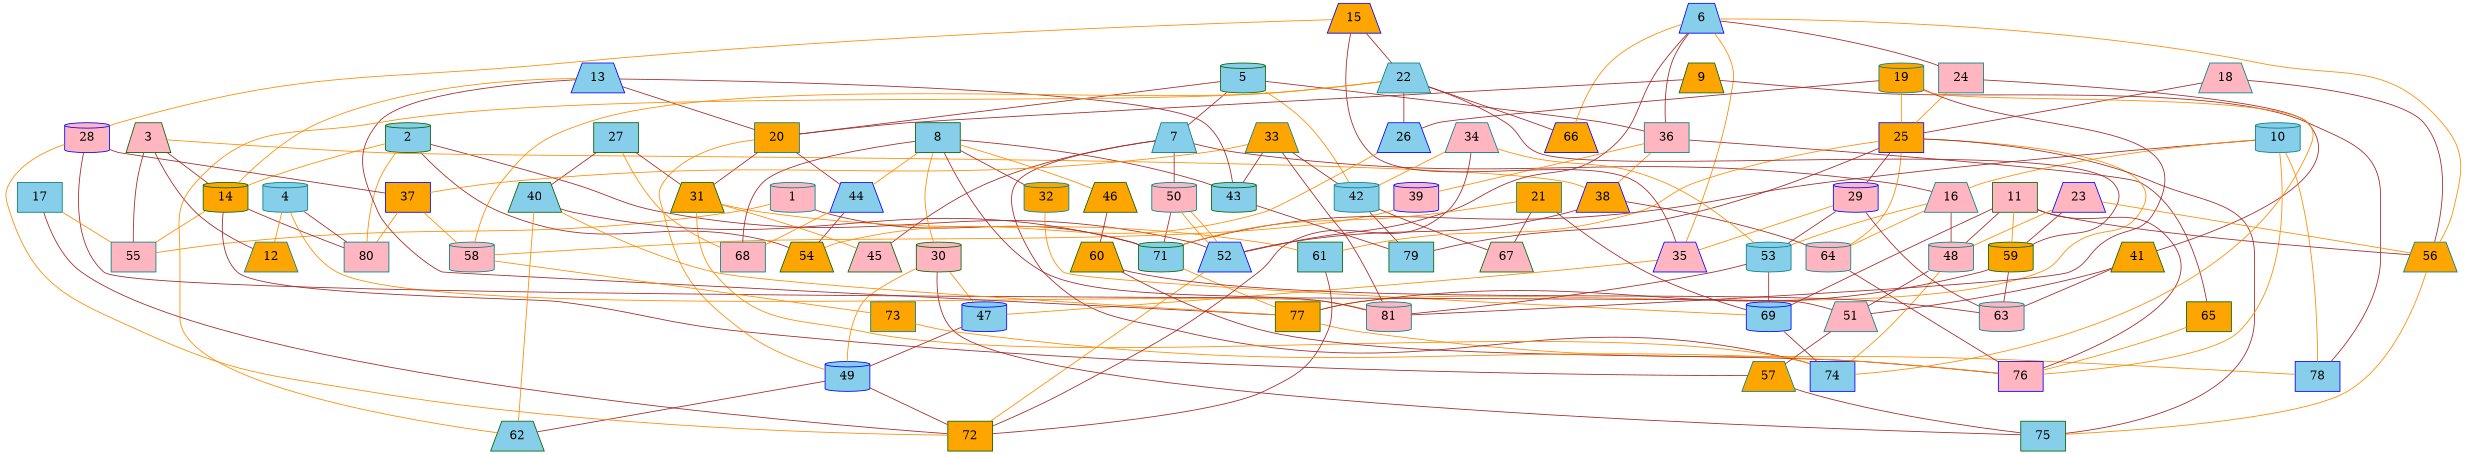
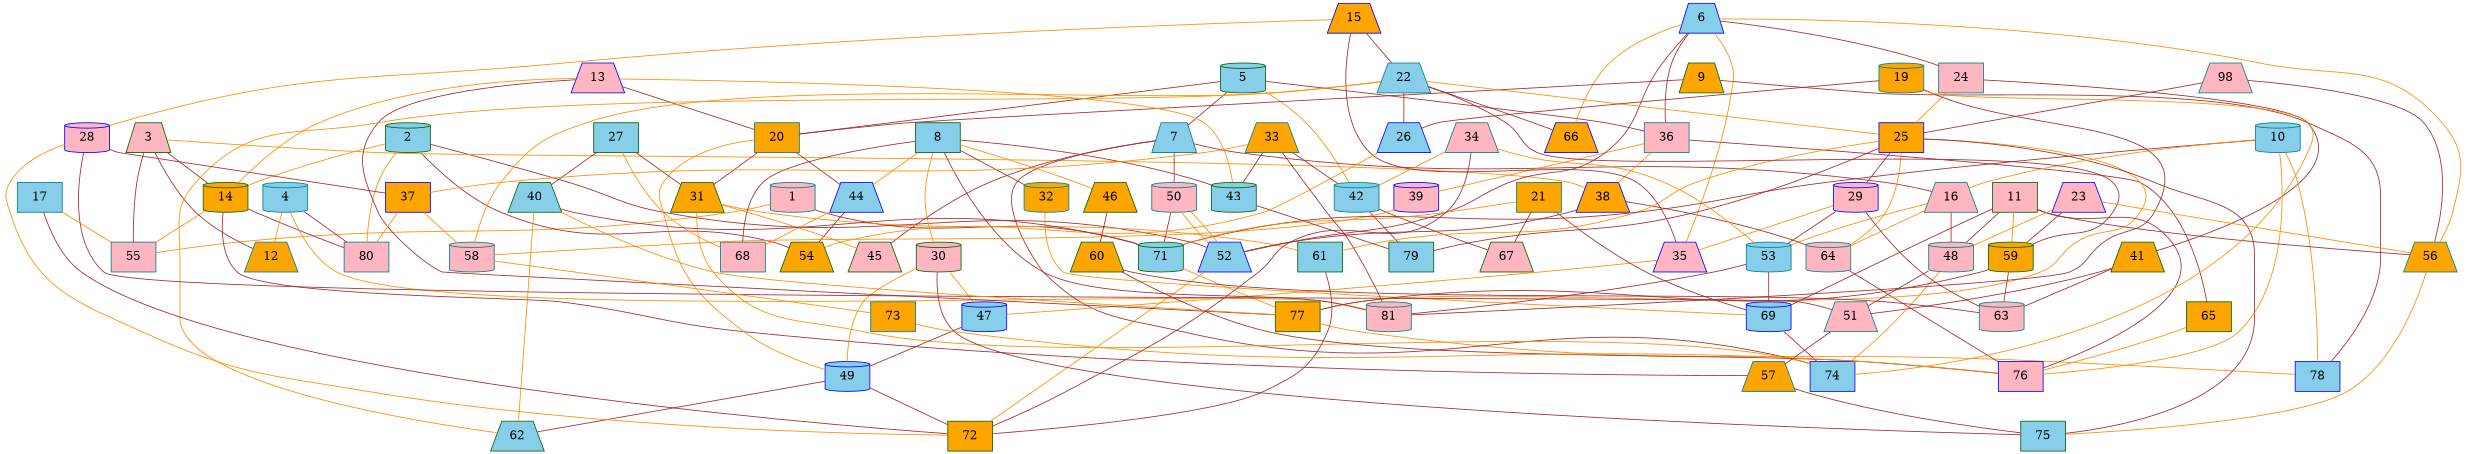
(598, 78) -> (598, 78)
(2226, 78) -> (2226, 78)
(931, 88) -> (931, 88)
(1901, 108) -> (1653, 108)
